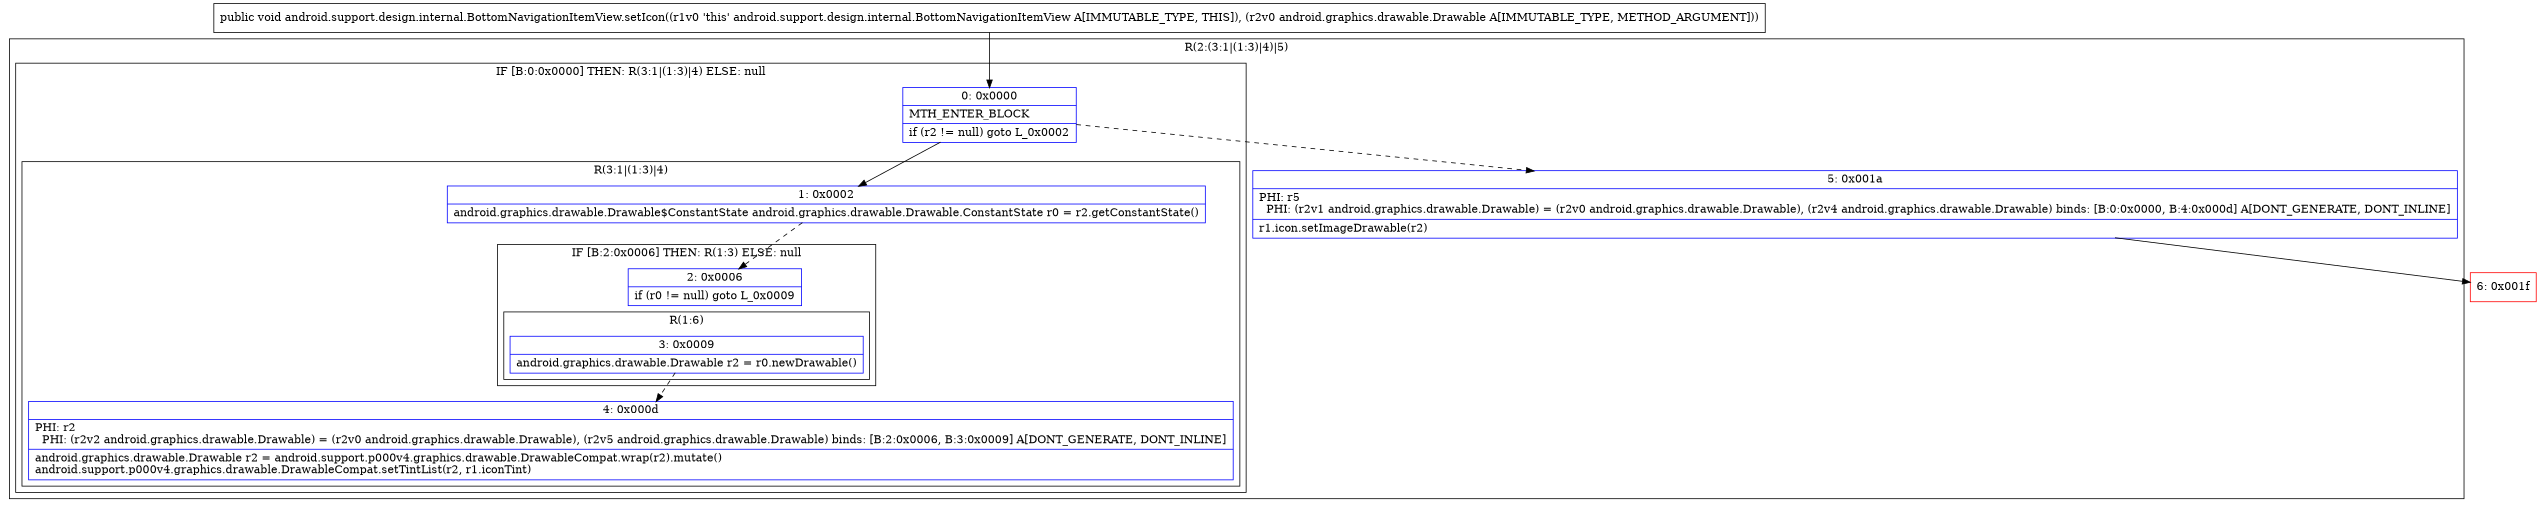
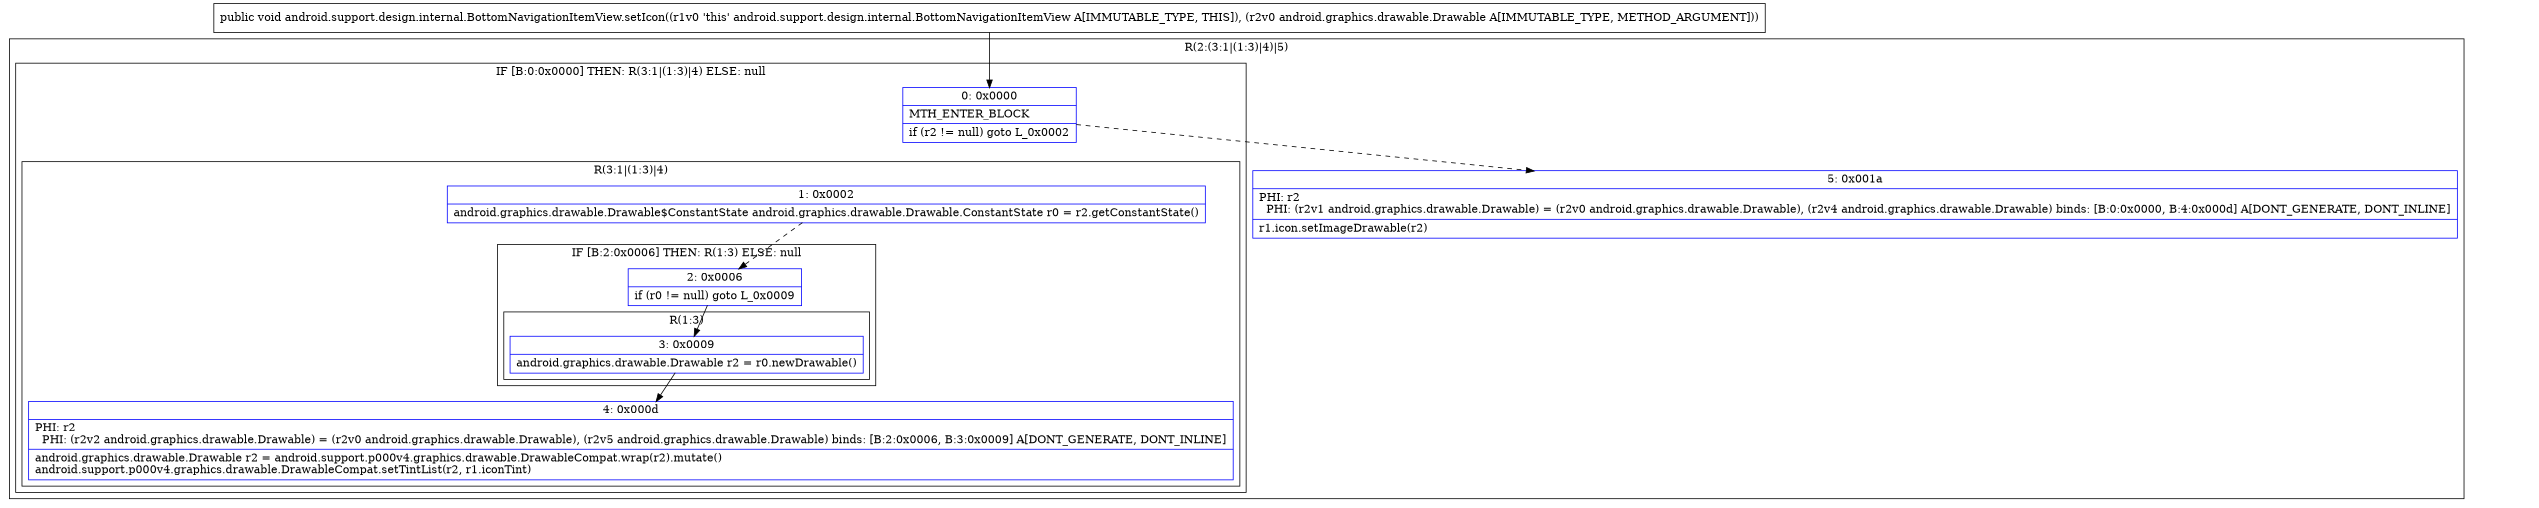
(894, 167) -> none
(1281, 198) -> (1281, 198)
(2503, 287) -> none
none -> (702, 317)
(687, 321) -> (687, 321)
(668, 384) -> (668, 384)
